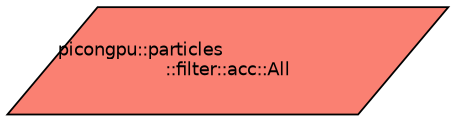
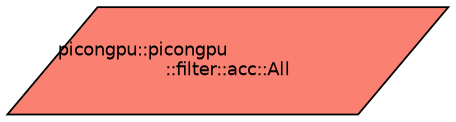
(228, 61) -> (228, 61)
